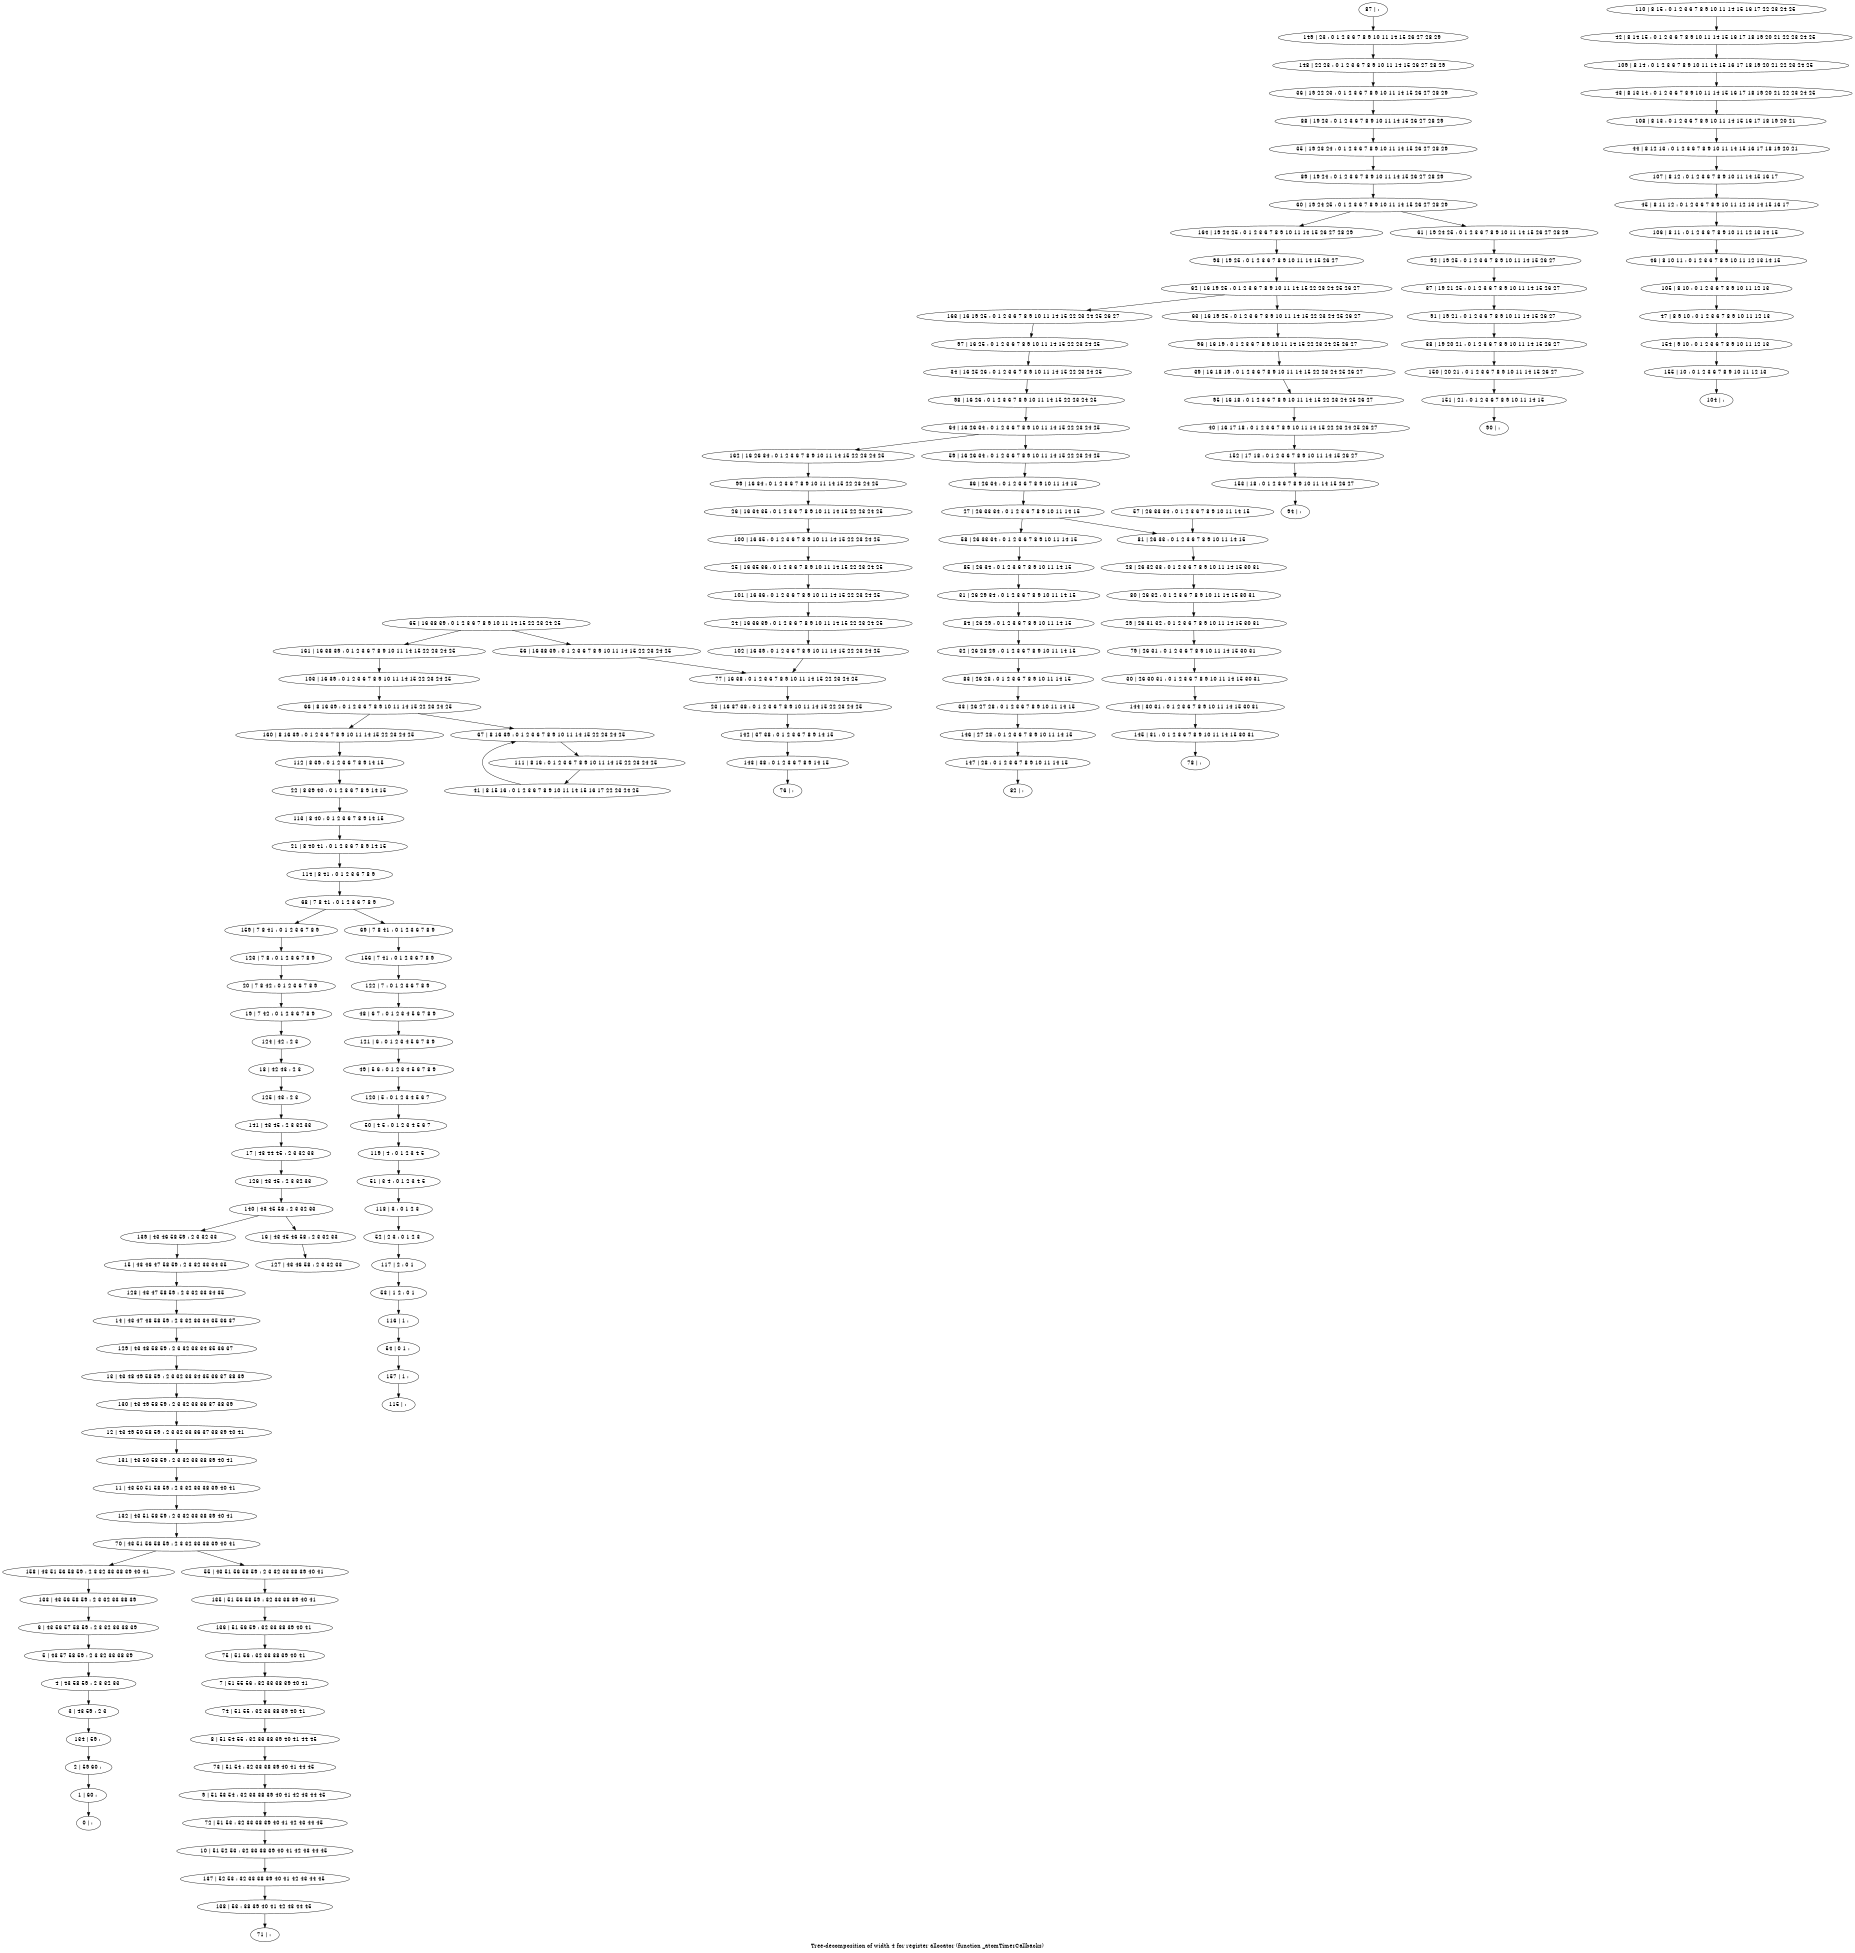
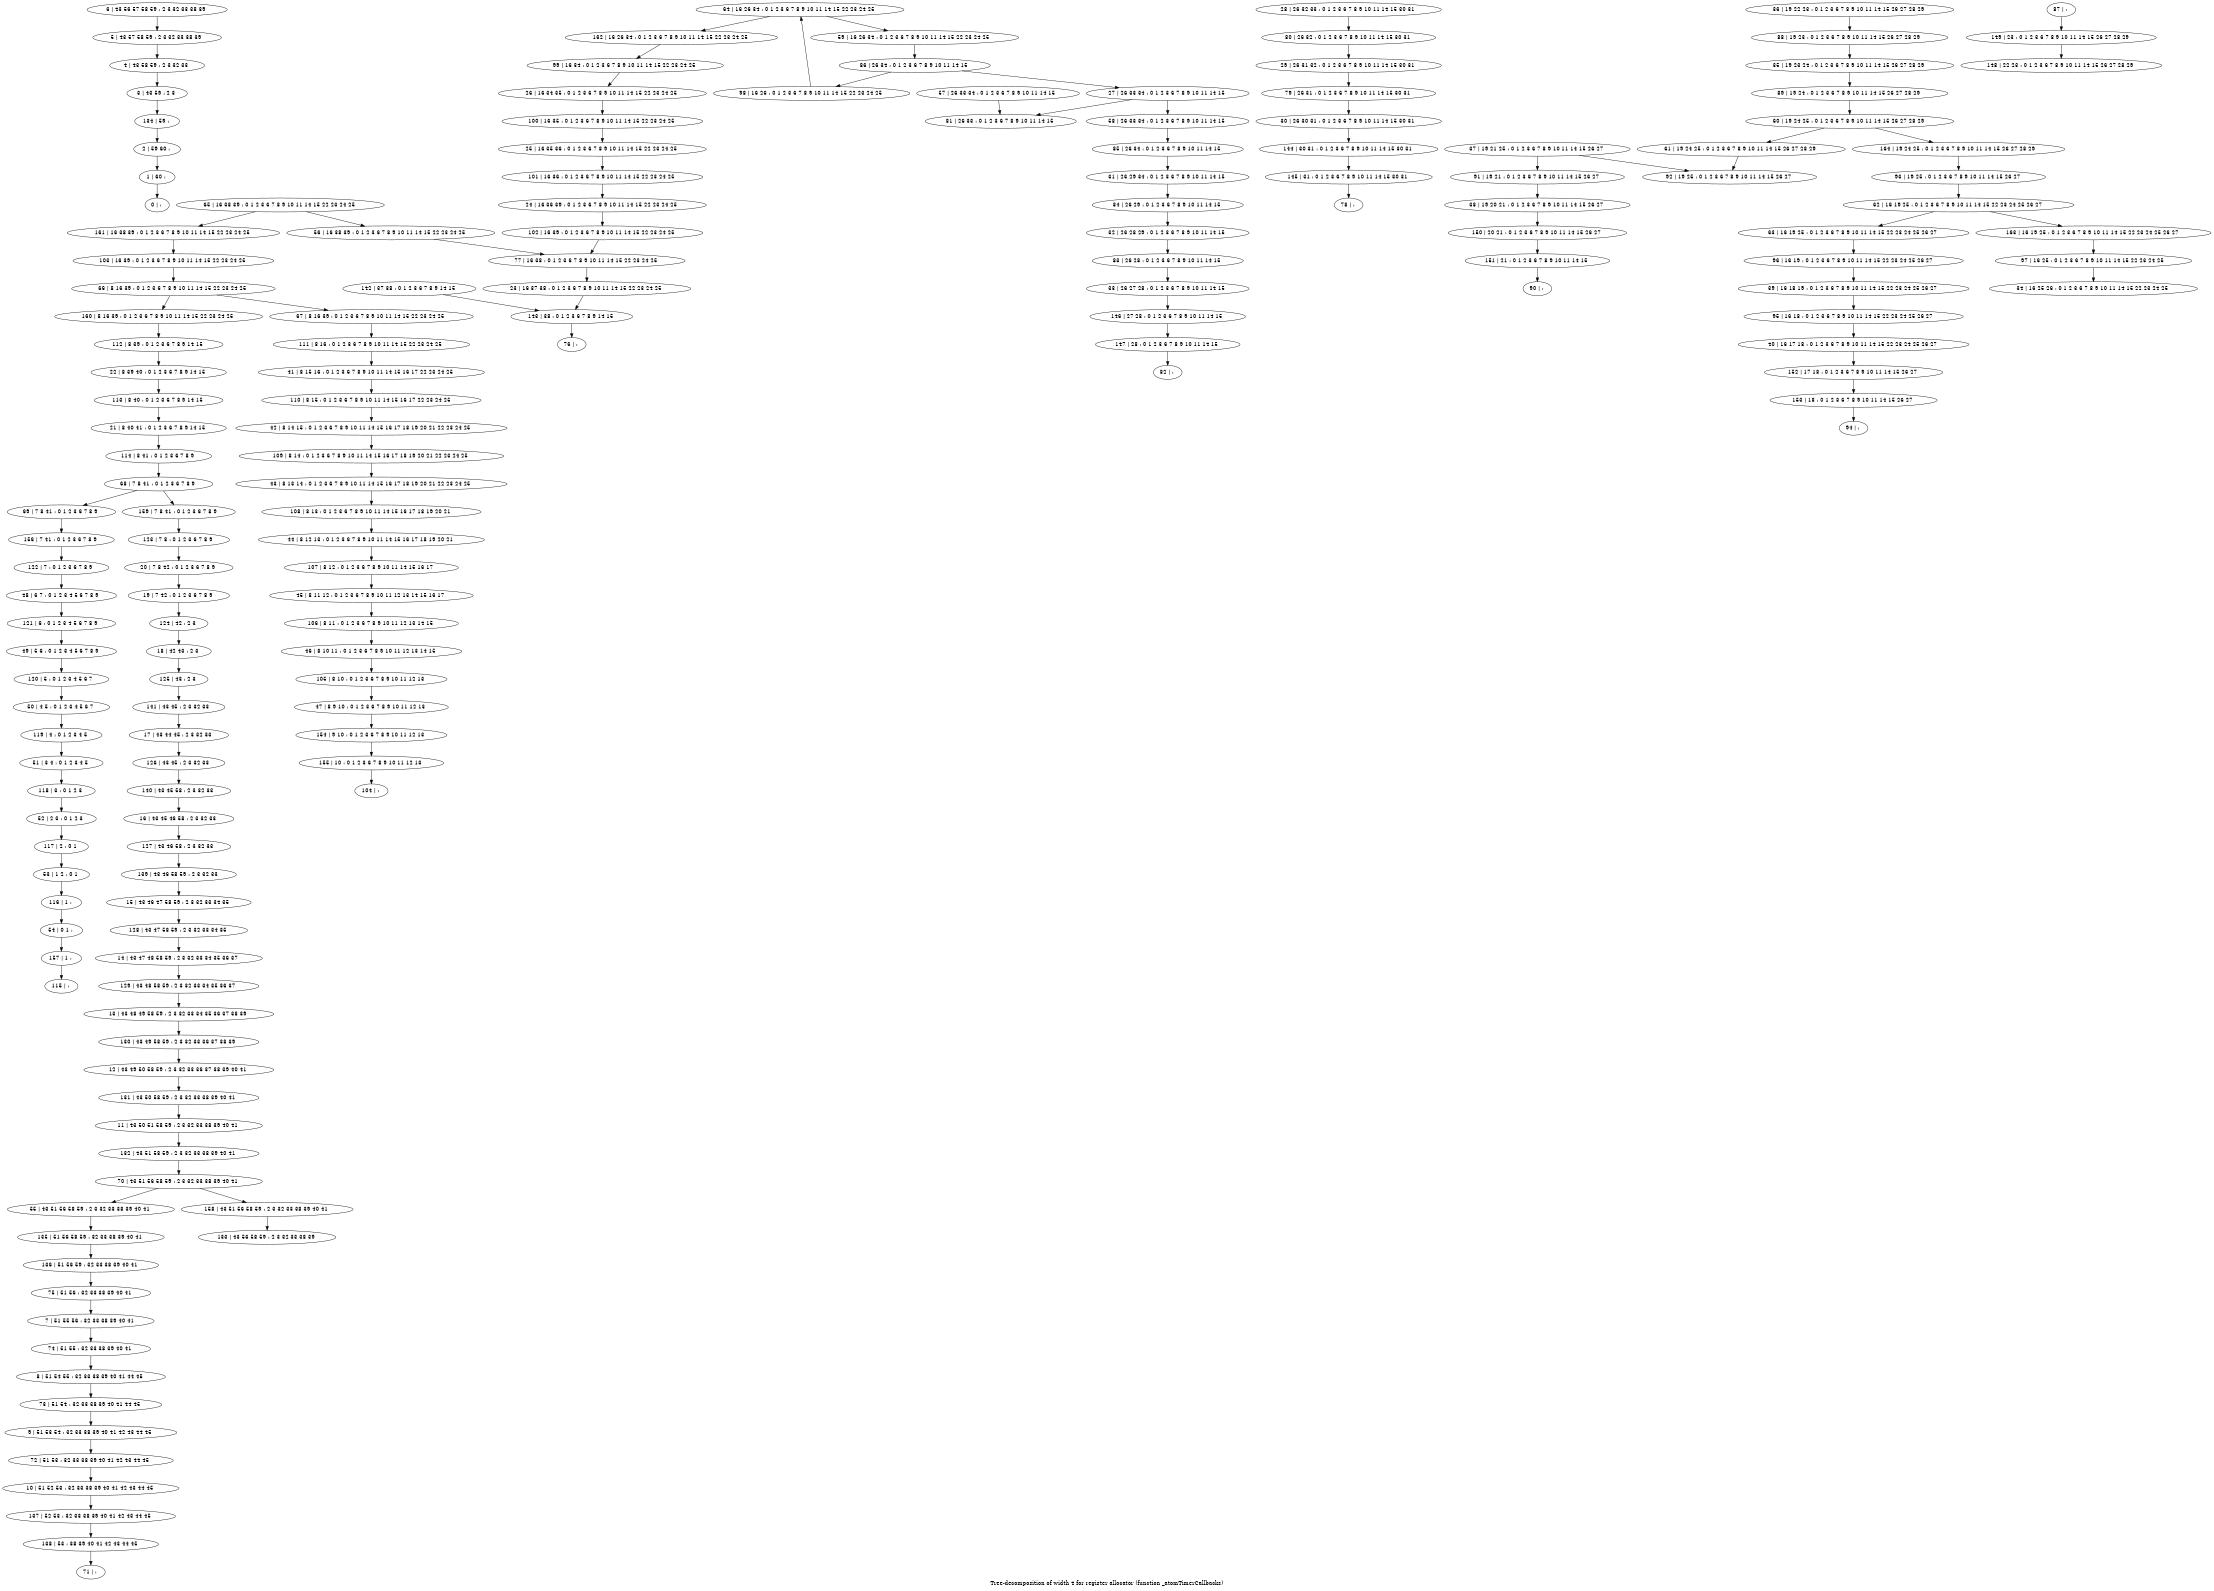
(1373, 78) -> none
(1494, 273) -> (1632, 163)
(1027, 384) -> (865, 79)
(1193, 552) -> none
(788, 719) -> (580, 301)
(484, 767) -> (371, 384)
(232, 1223) -> (179, 859)
(89, 1612) -> none
